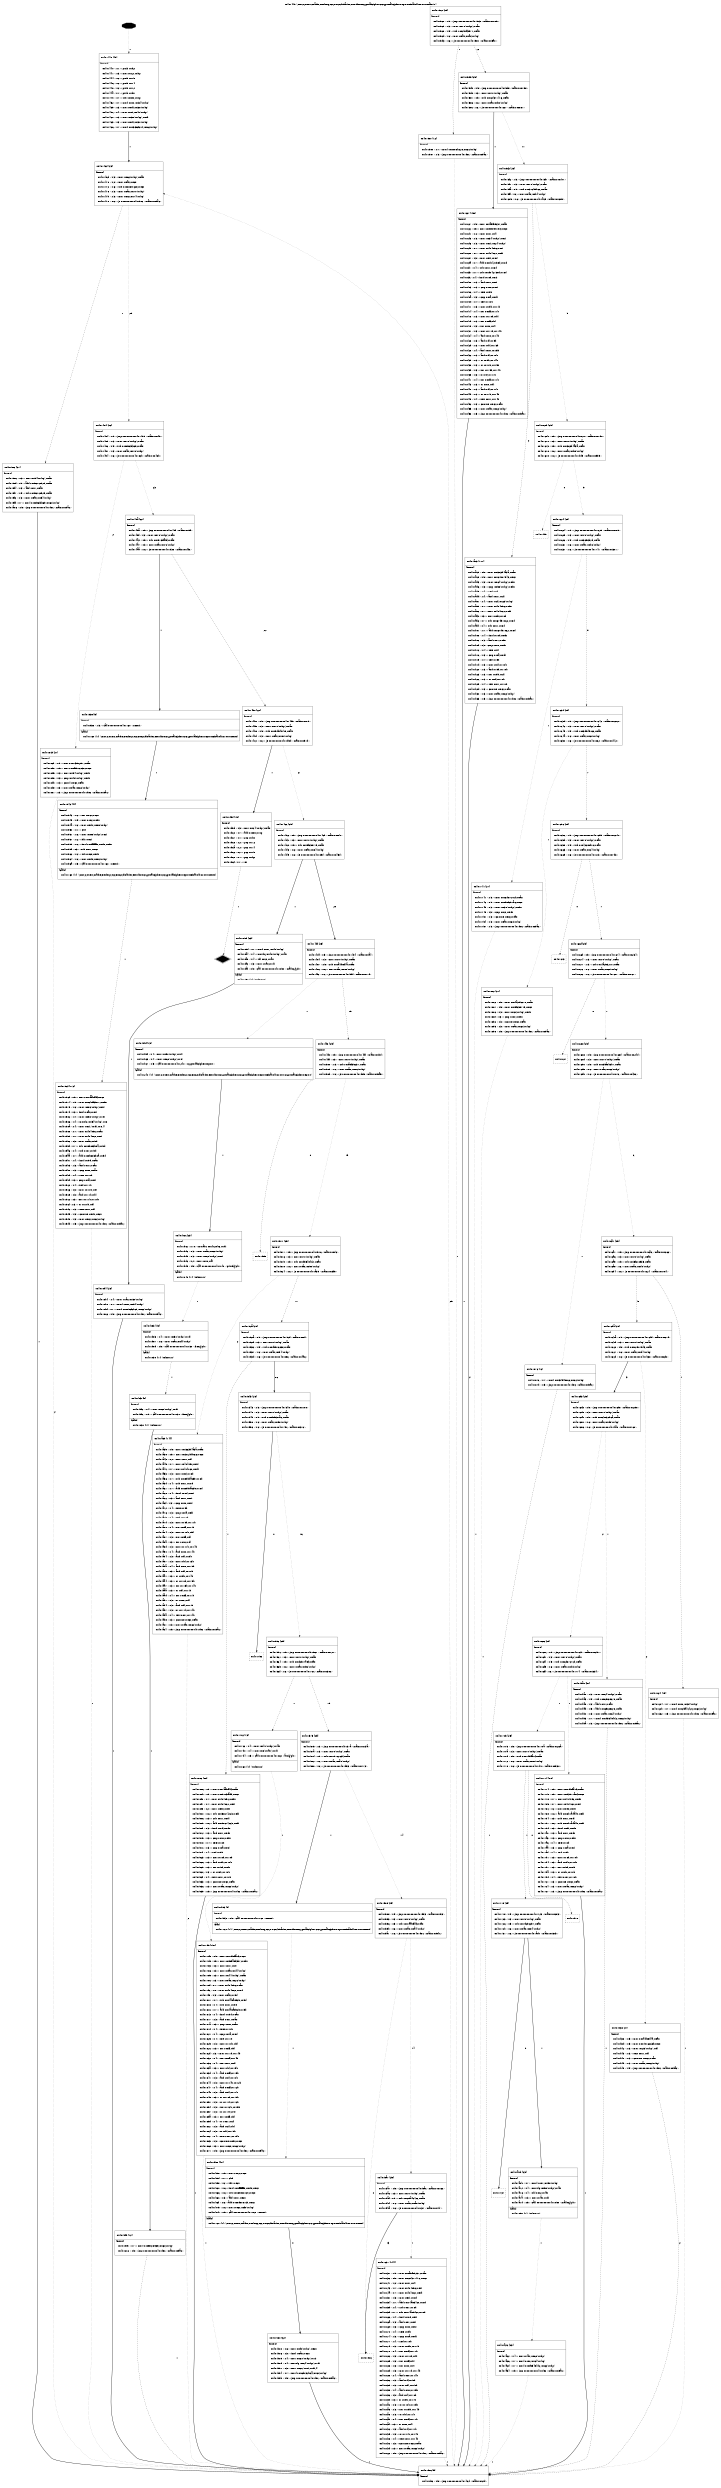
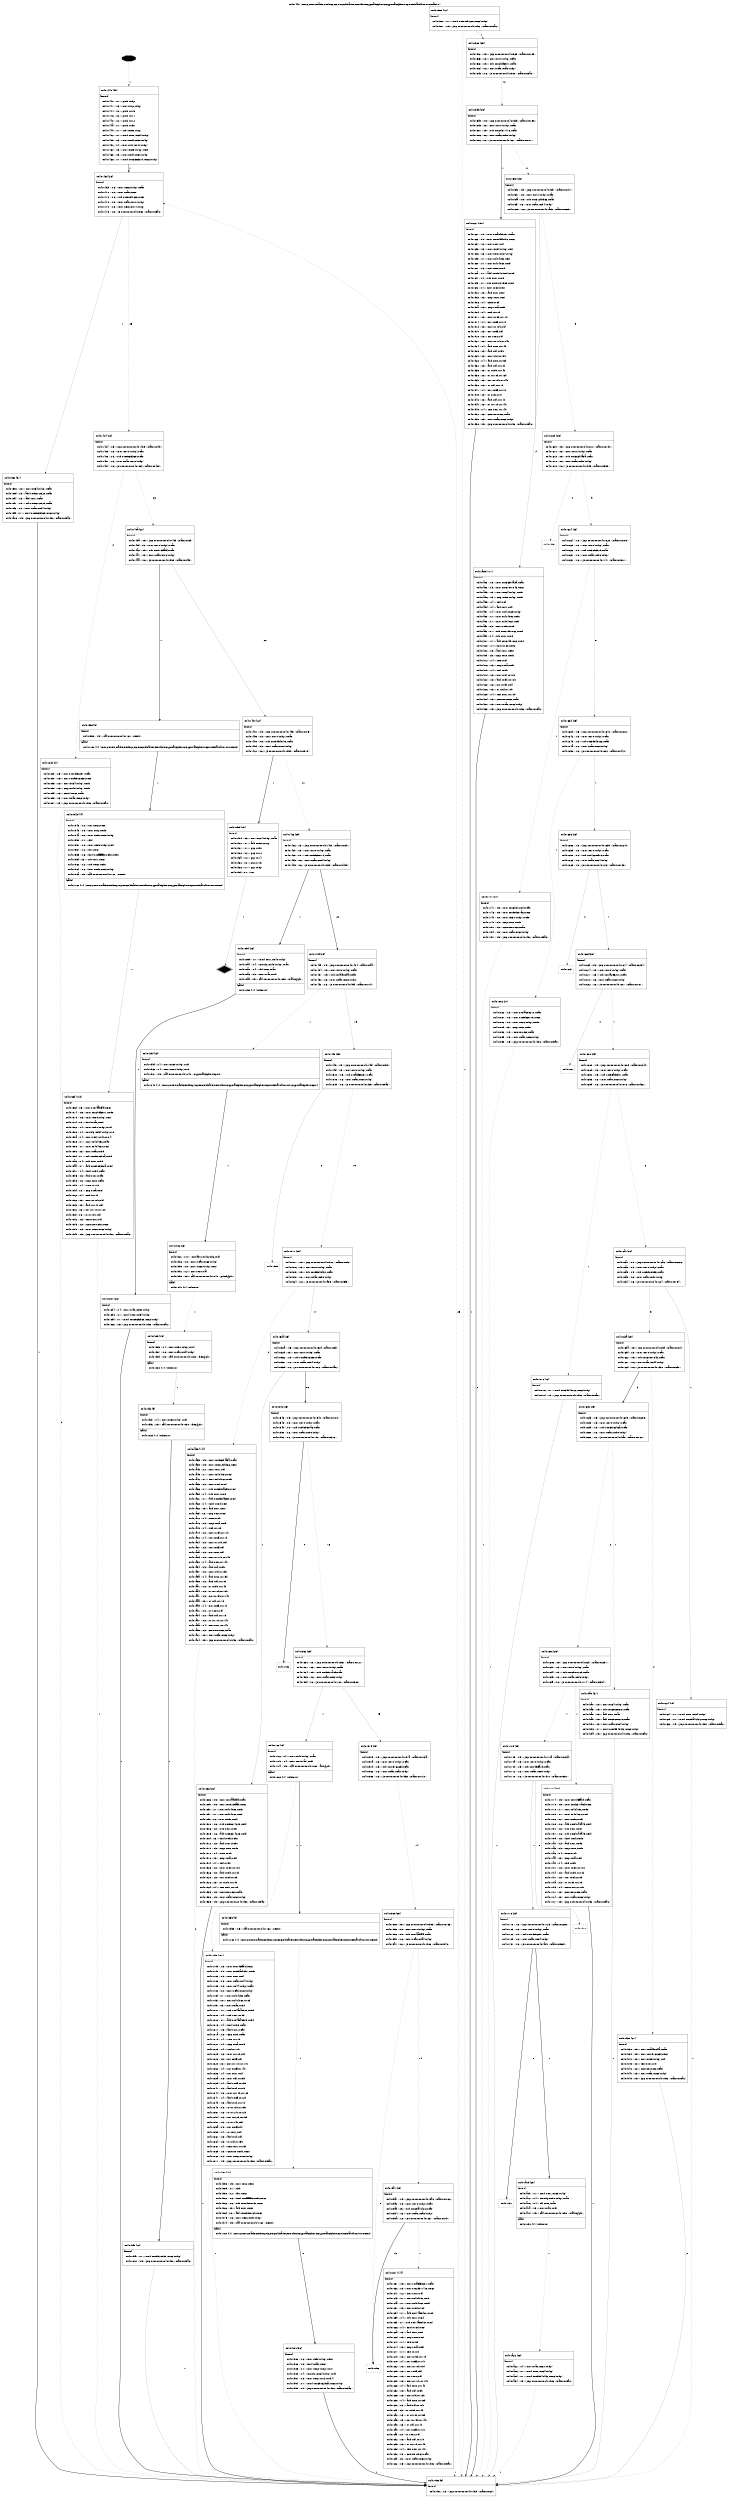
(454, 89) -> (479, 34)
(314, 1836) -> (300, 1847)
